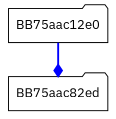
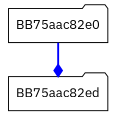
(58, 26) -> (58, 26)
